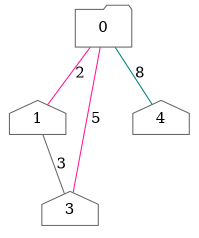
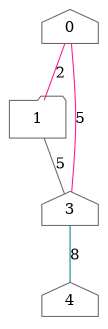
(104, 28) -> (70, 28)
(134, 76) -> (70, 254)
(38, 119) -> (38, 119)
(62, 165) -> (61, 165)
